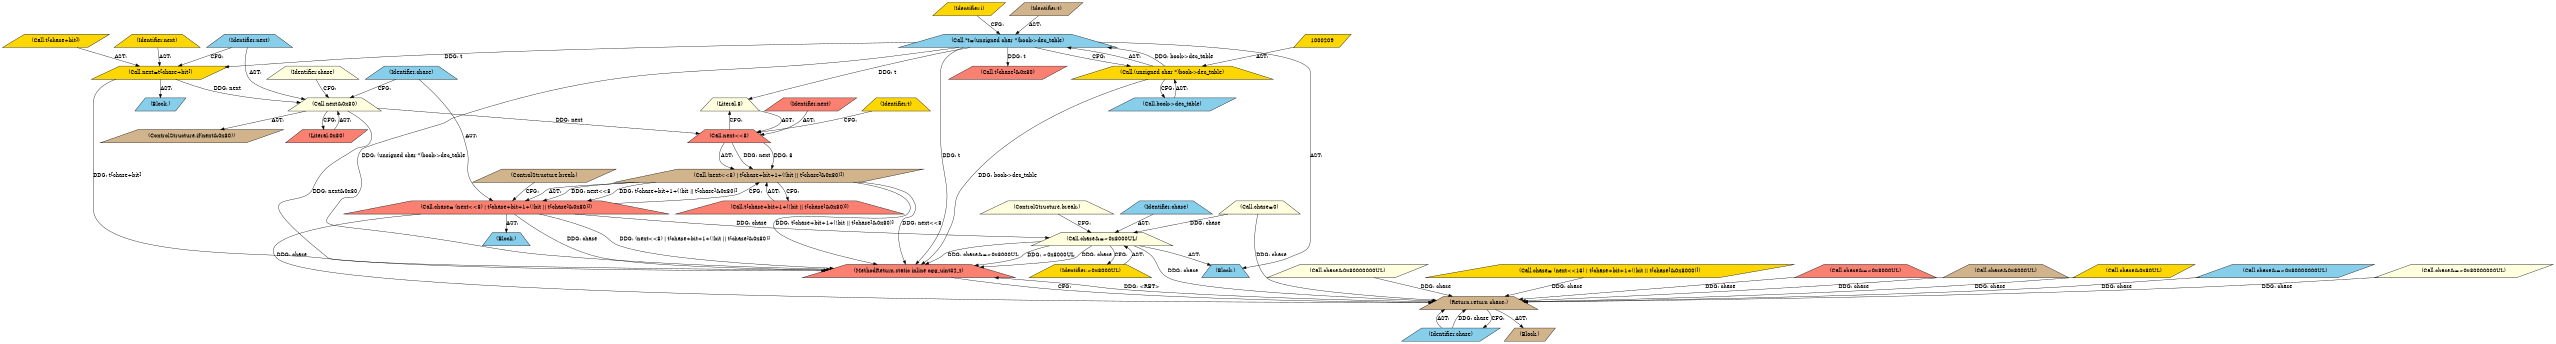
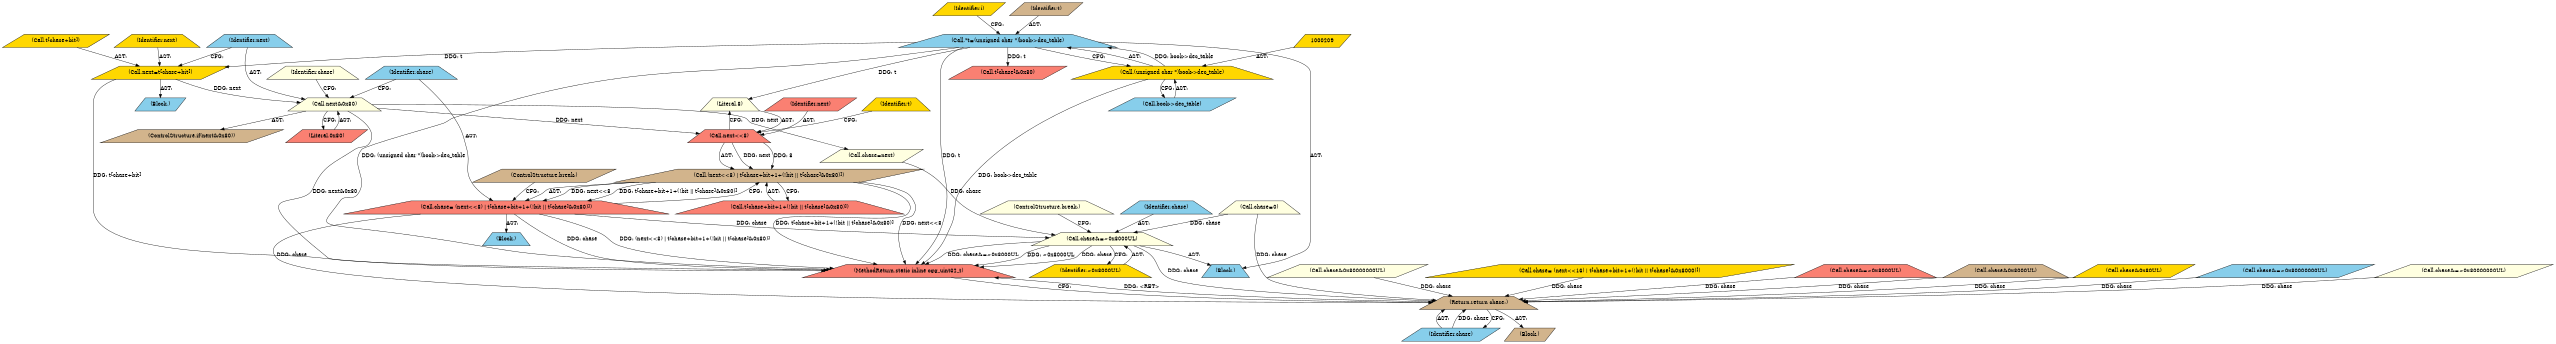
none -> (872, 156)
